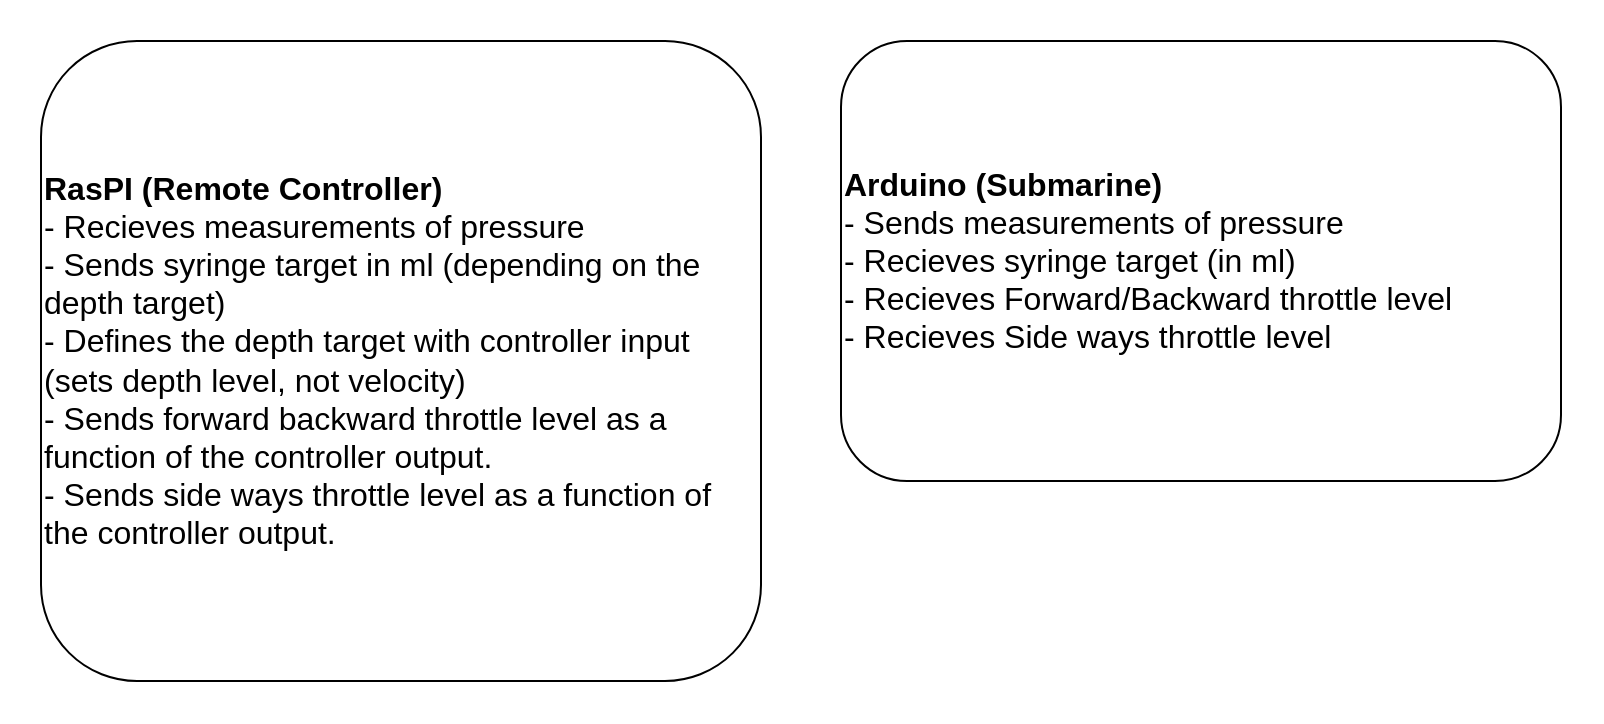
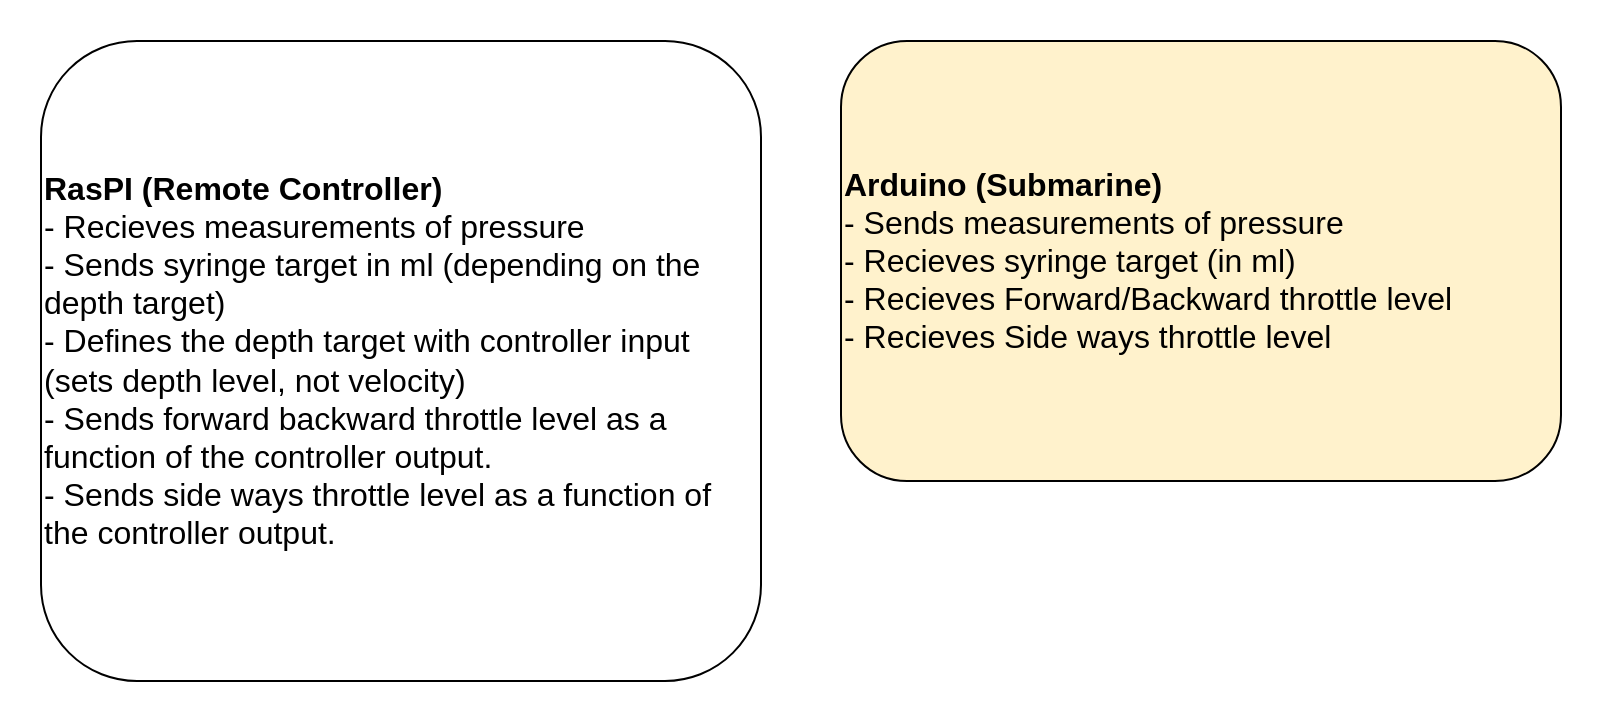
(1201, 261) -> (1201, 261)
